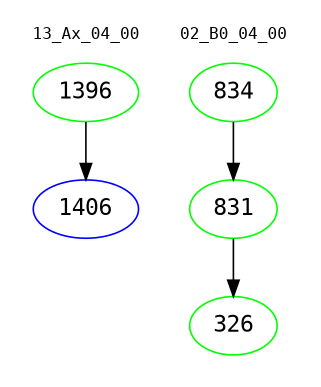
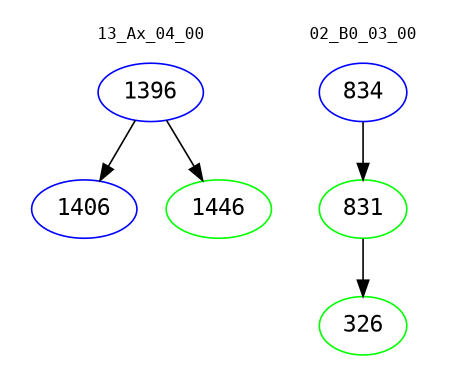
(234, 35) -> (364, 35)
(86, 92) -> (151, 92)
(233, 92) -> (363, 92)
none -> (219, 209)
